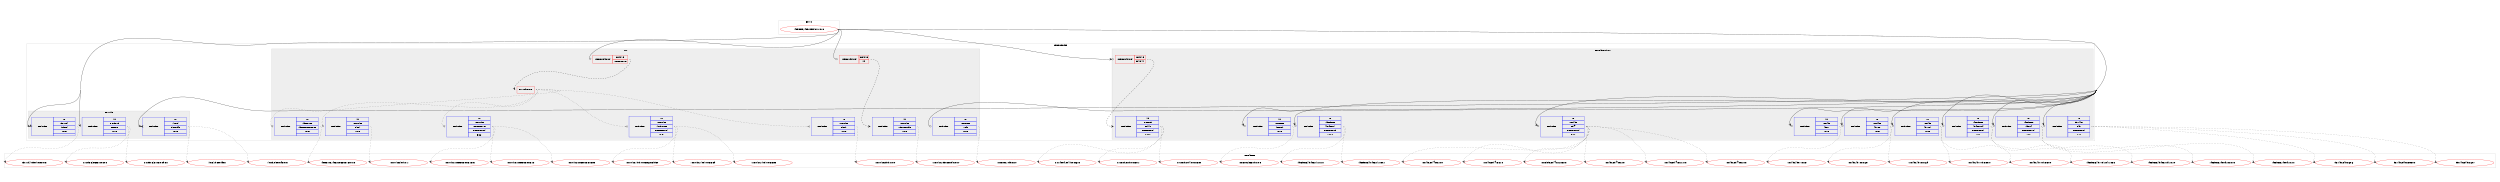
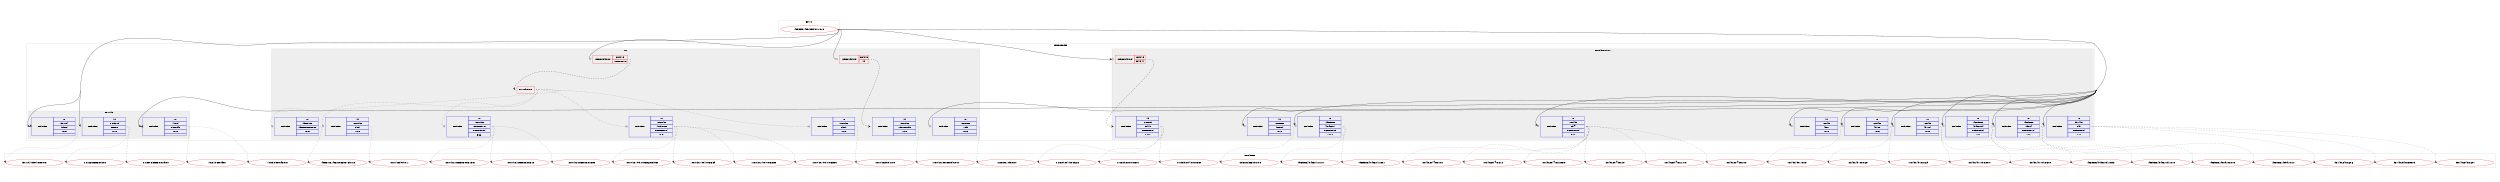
(95, 163) -> (95, 163)
(156, 163) -> (156, 163)
none -> (824, 163)
(1068, 163) -> (1068, 163)
(1554, 163) -> (1554, 163)
(2101, 163) -> (2101, 163)
